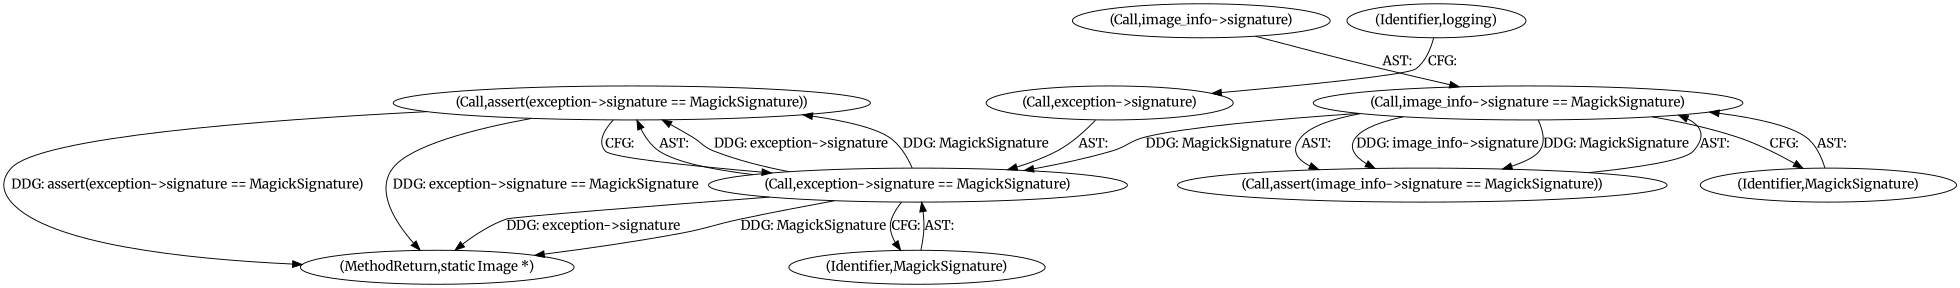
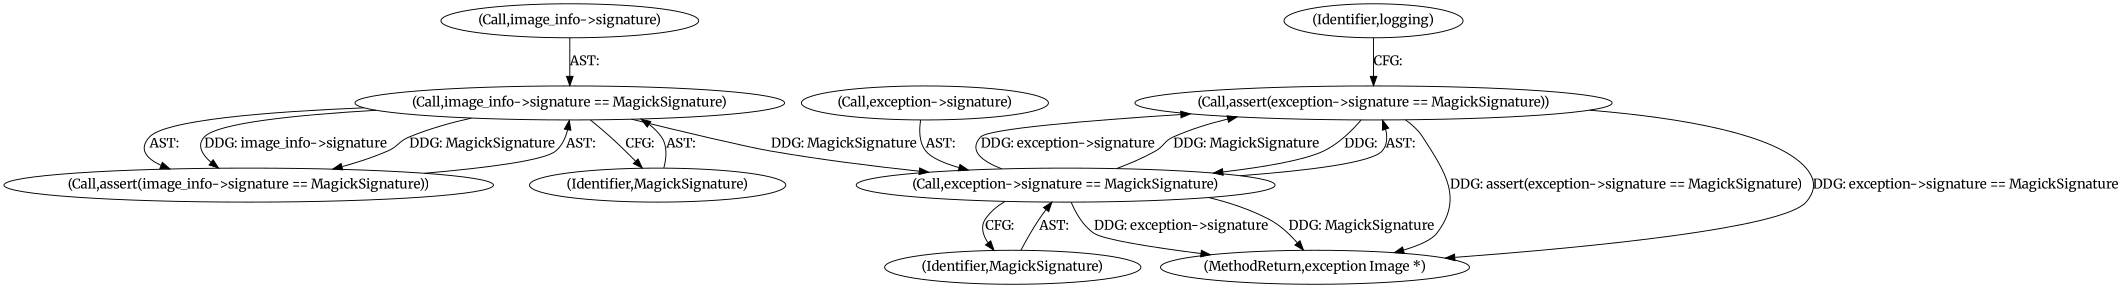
(1337, 81) -> (1374, 57)
(621, 144) -> (1363, 144)
(437, 267) -> (1315, 267)
